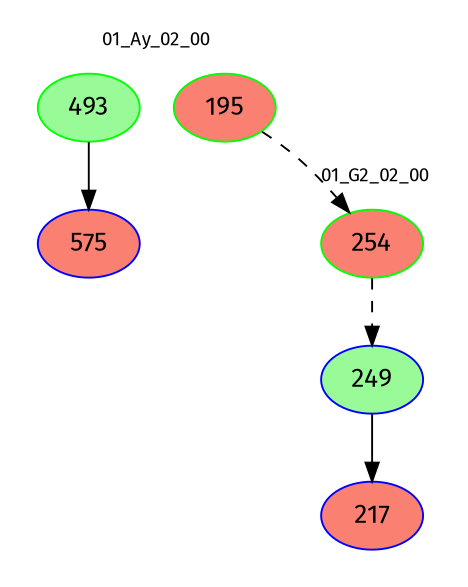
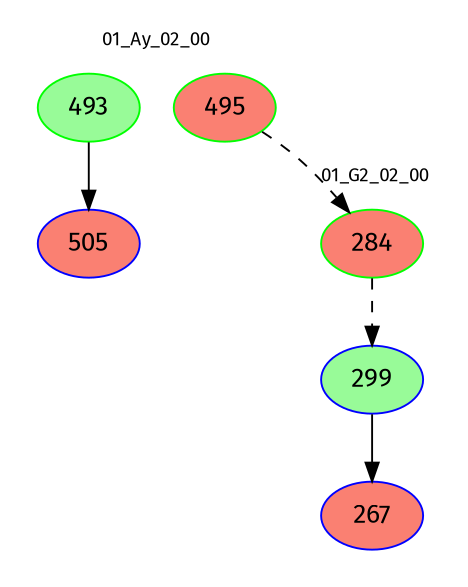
(225, 108) -> (225, 108)
(89, 244) -> (89, 244)
(372, 244) -> (372, 244)
(372, 380) -> (372, 380)
(372, 516) -> (372, 516)
